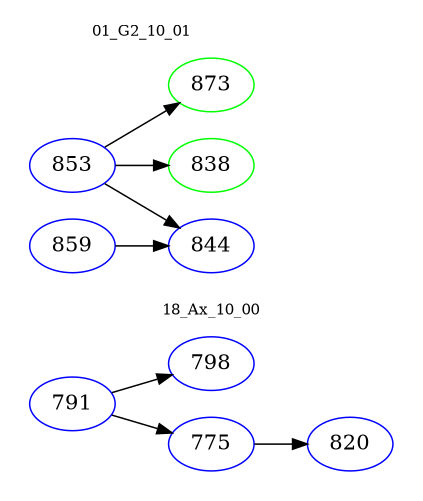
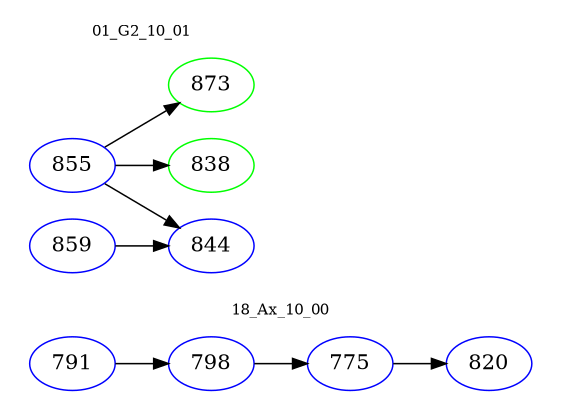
(72, 165) -> (72, 165)
(135, 422) -> (273, 364)
